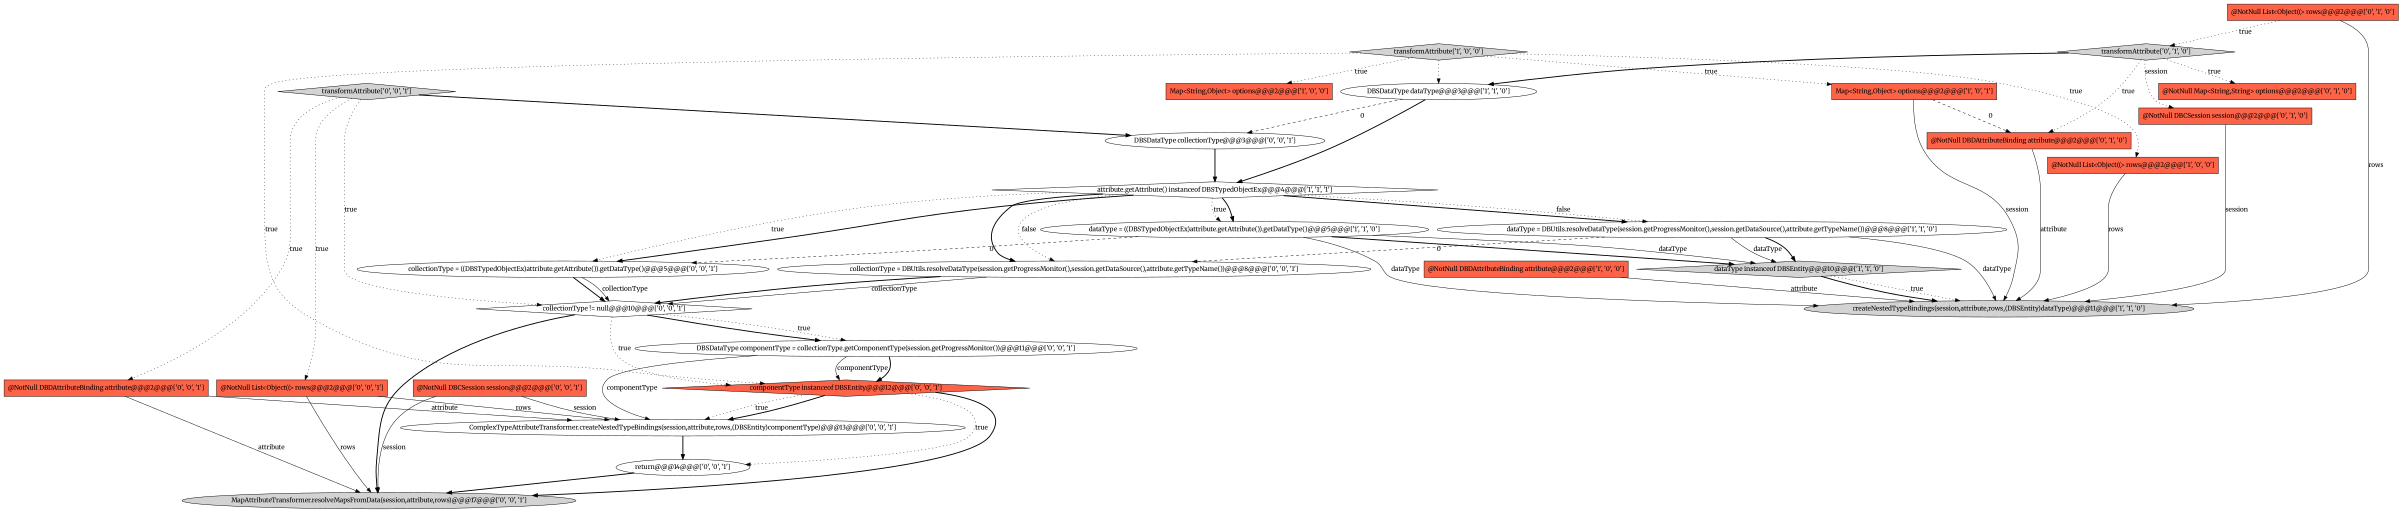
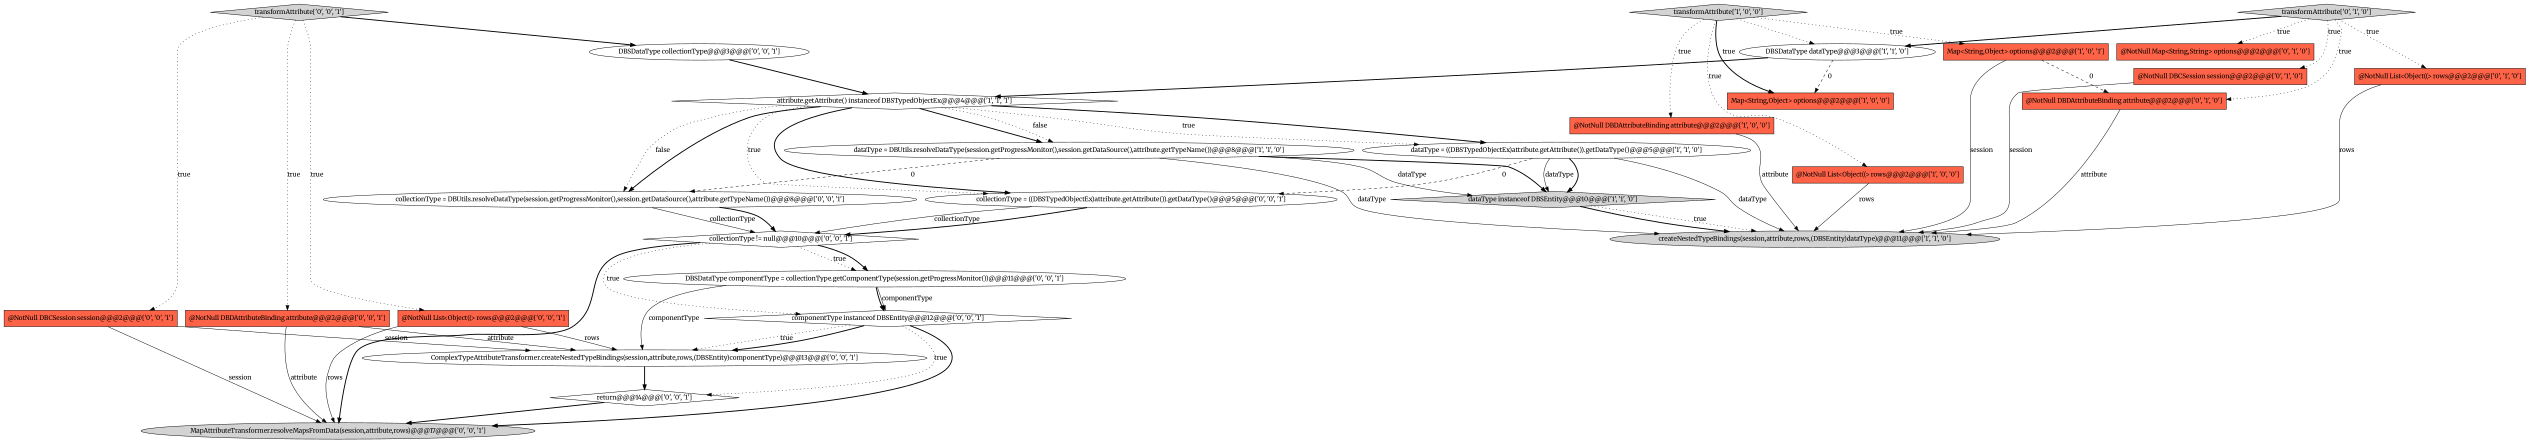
(2227, 33) -> (2380, 43)
(459, 69) -> (1673, 60)
(1352, 70) -> (1728, 66)
(2156, 72) -> (2334, 32)
(1327, 115) -> (1825, 74)
(353, 278) -> (178, 137)
(846, 388) -> (888, 318)
(683, 467) -> (645, 398)
